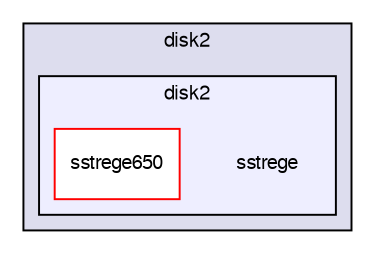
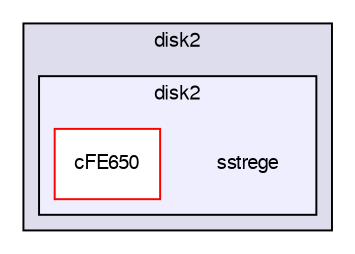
(117, 164) -> (107, 164)
